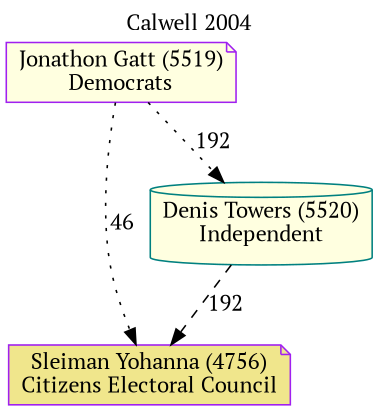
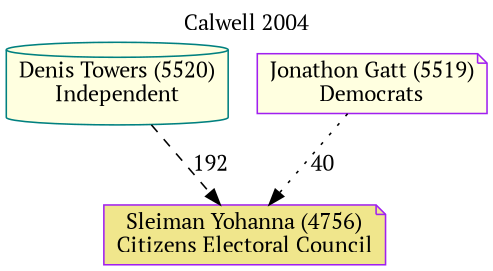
(180, 137) -> none
(123, 224) -> (323, 165)
